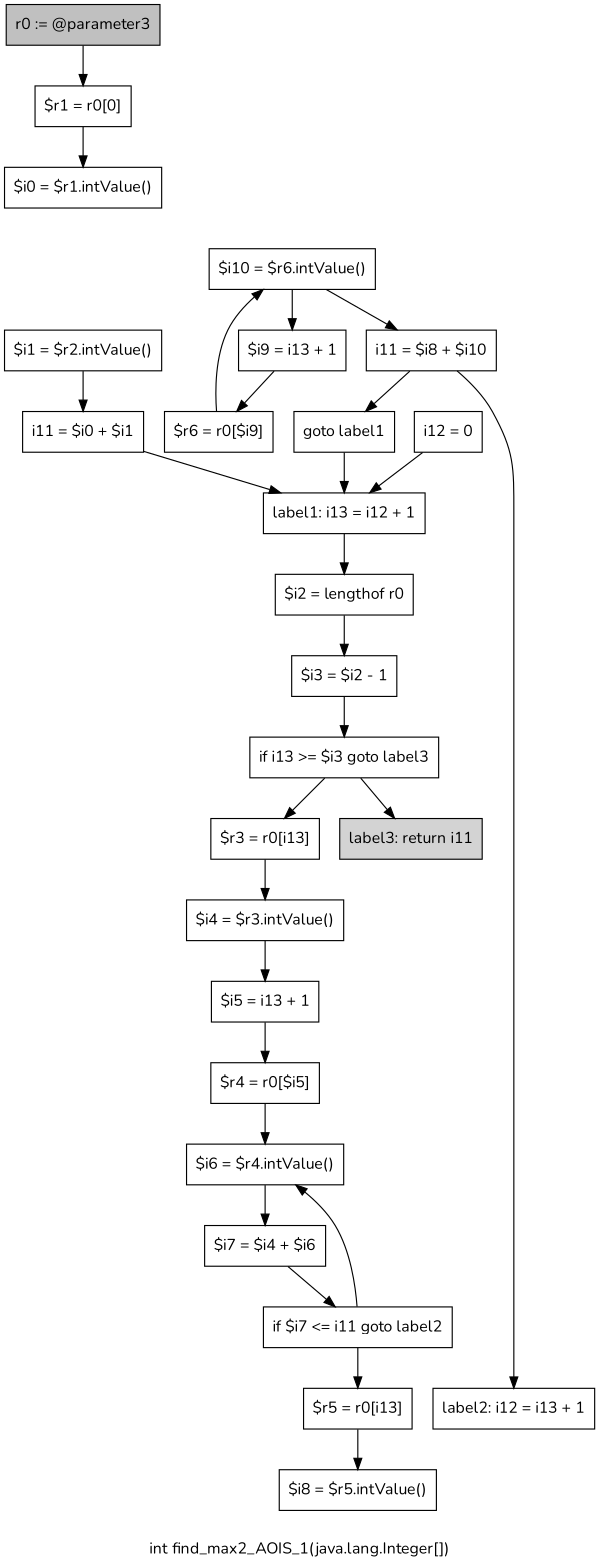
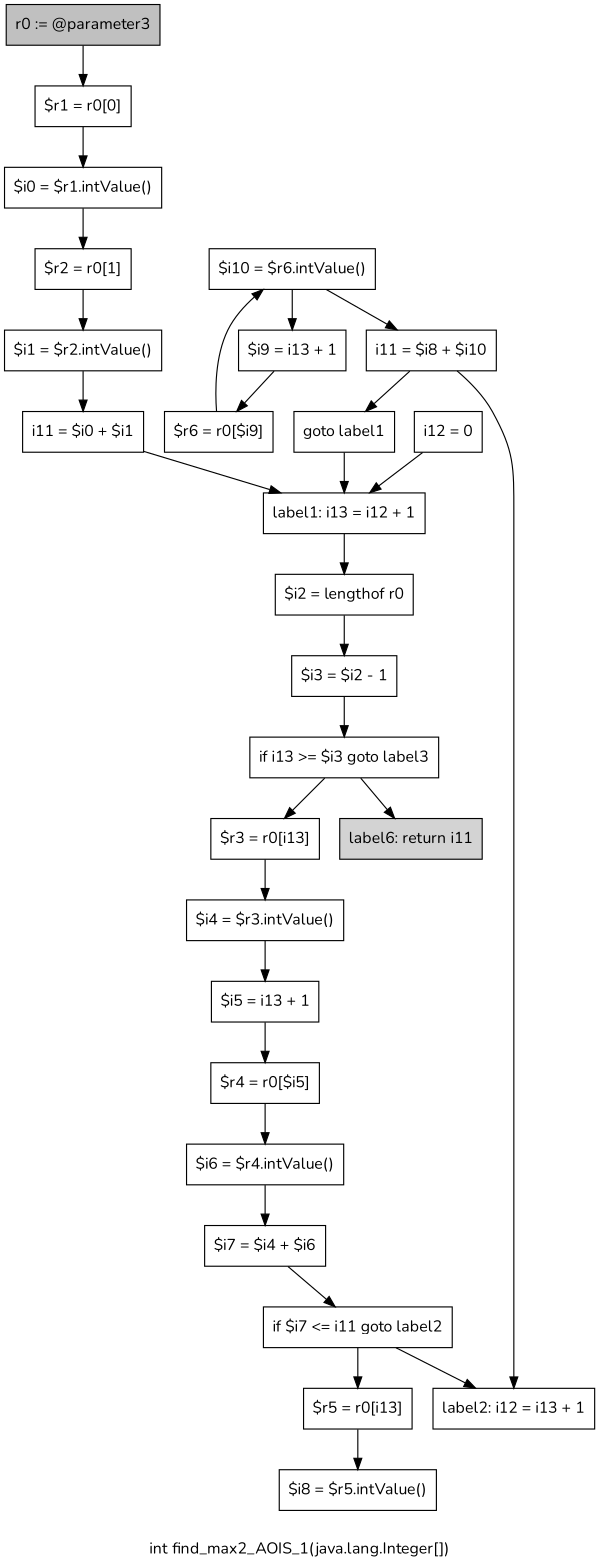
none -> (83, 269)
(411, 839) -> (411, 839)
(344, 1243) -> (431, 1365)
